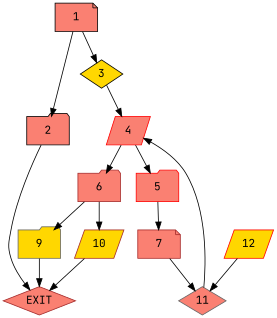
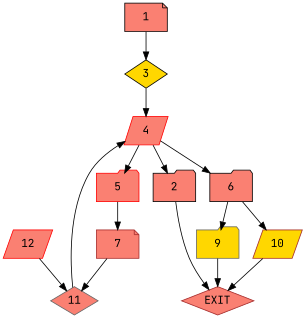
(63, 70) -> (158, 156)
(99, 187) -> (231, 187)
(249, 244) -> (28, 244)
